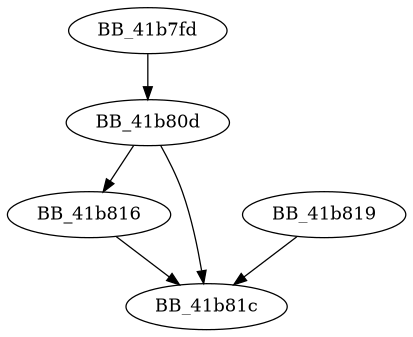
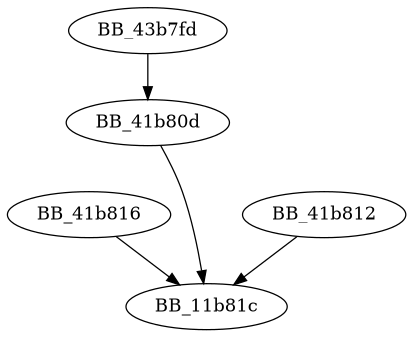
(148, 31) -> (148, 31)
(122, 163) -> none
(324, 215) -> (324, 215)
(207, 307) -> (207, 307)
